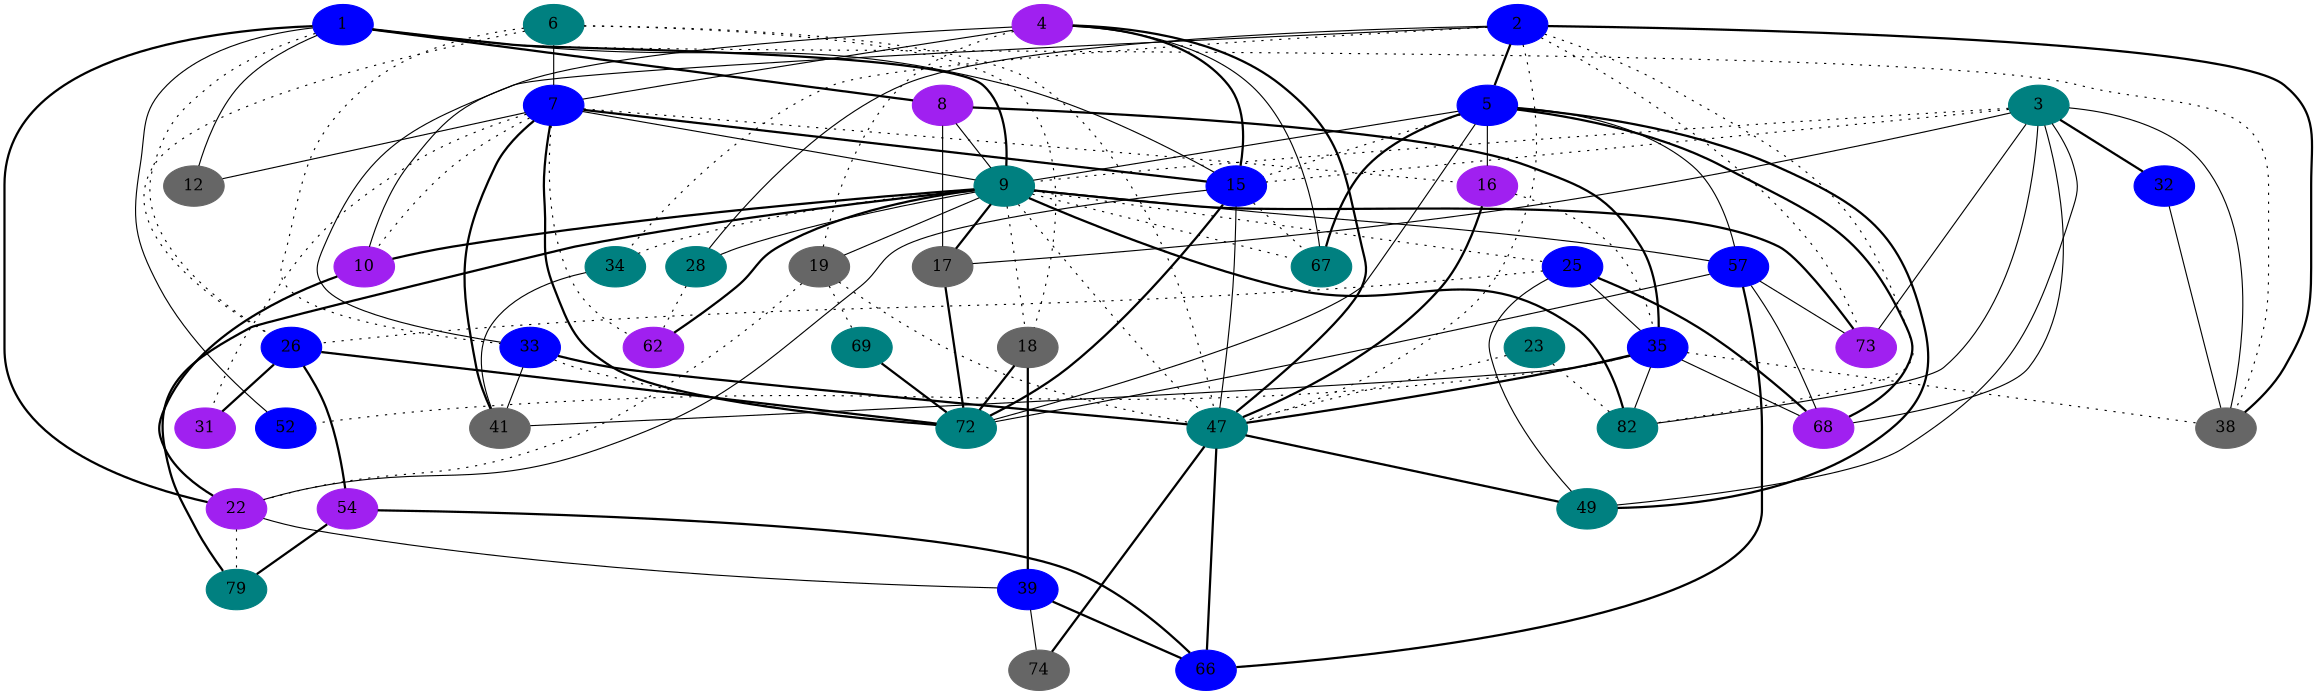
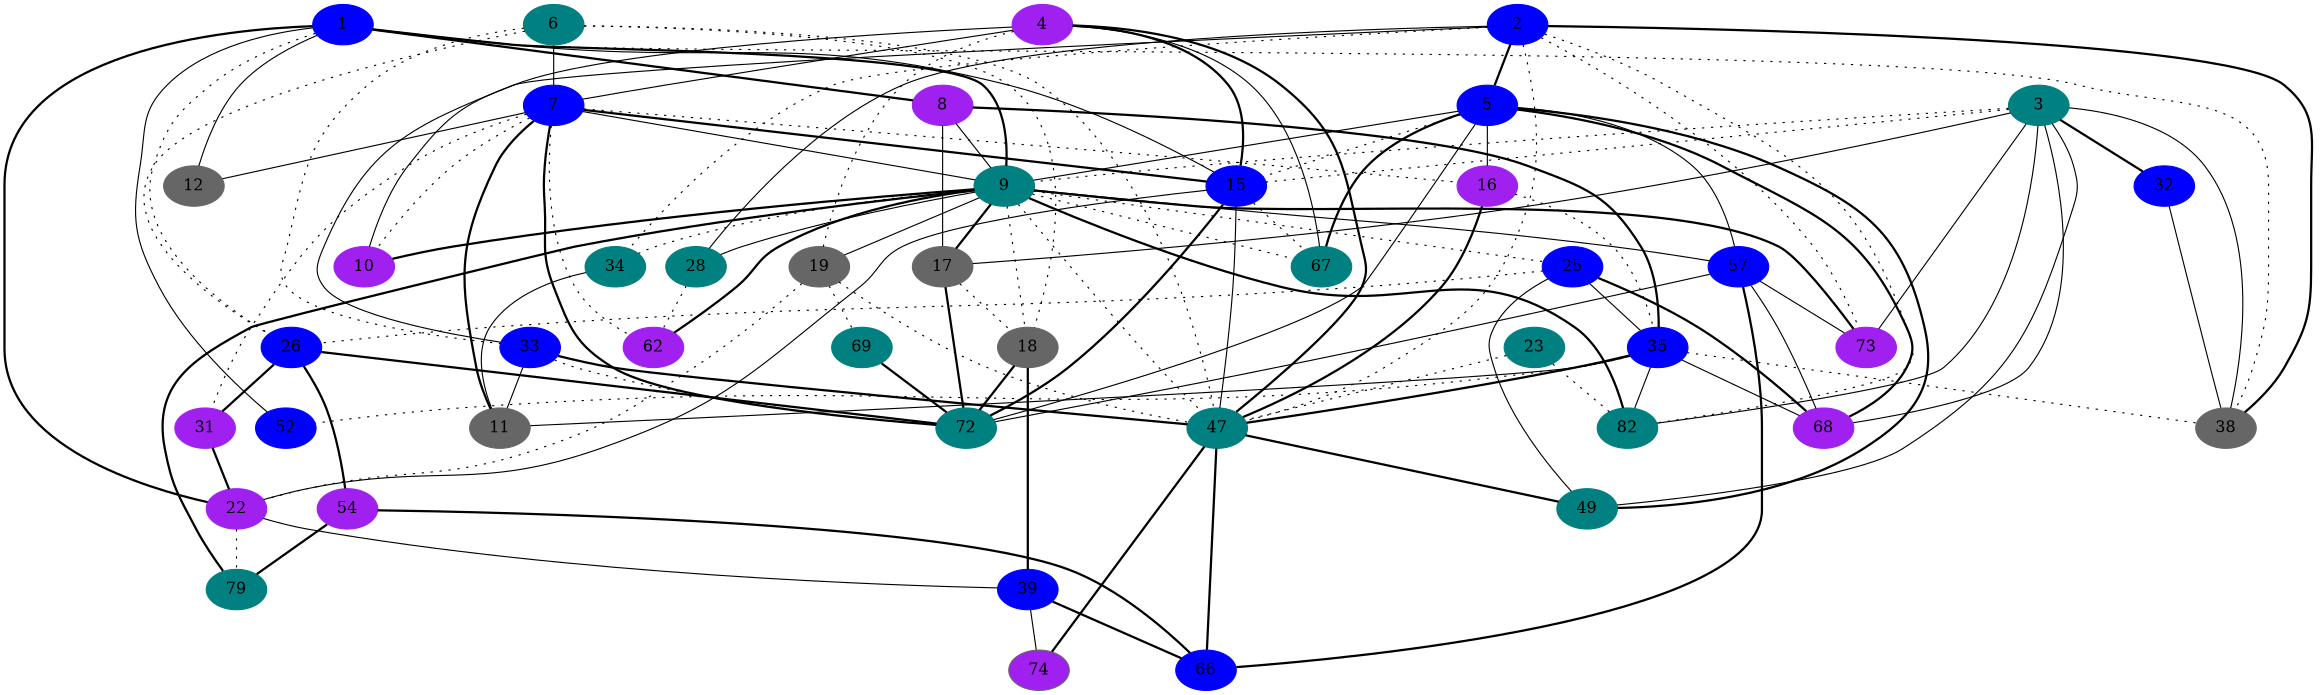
none -> (990, 312)
(241, 324) -> (221, 469)
(500, 428) -> (500, 428)
(1039, 670) -> (1039, 670)
